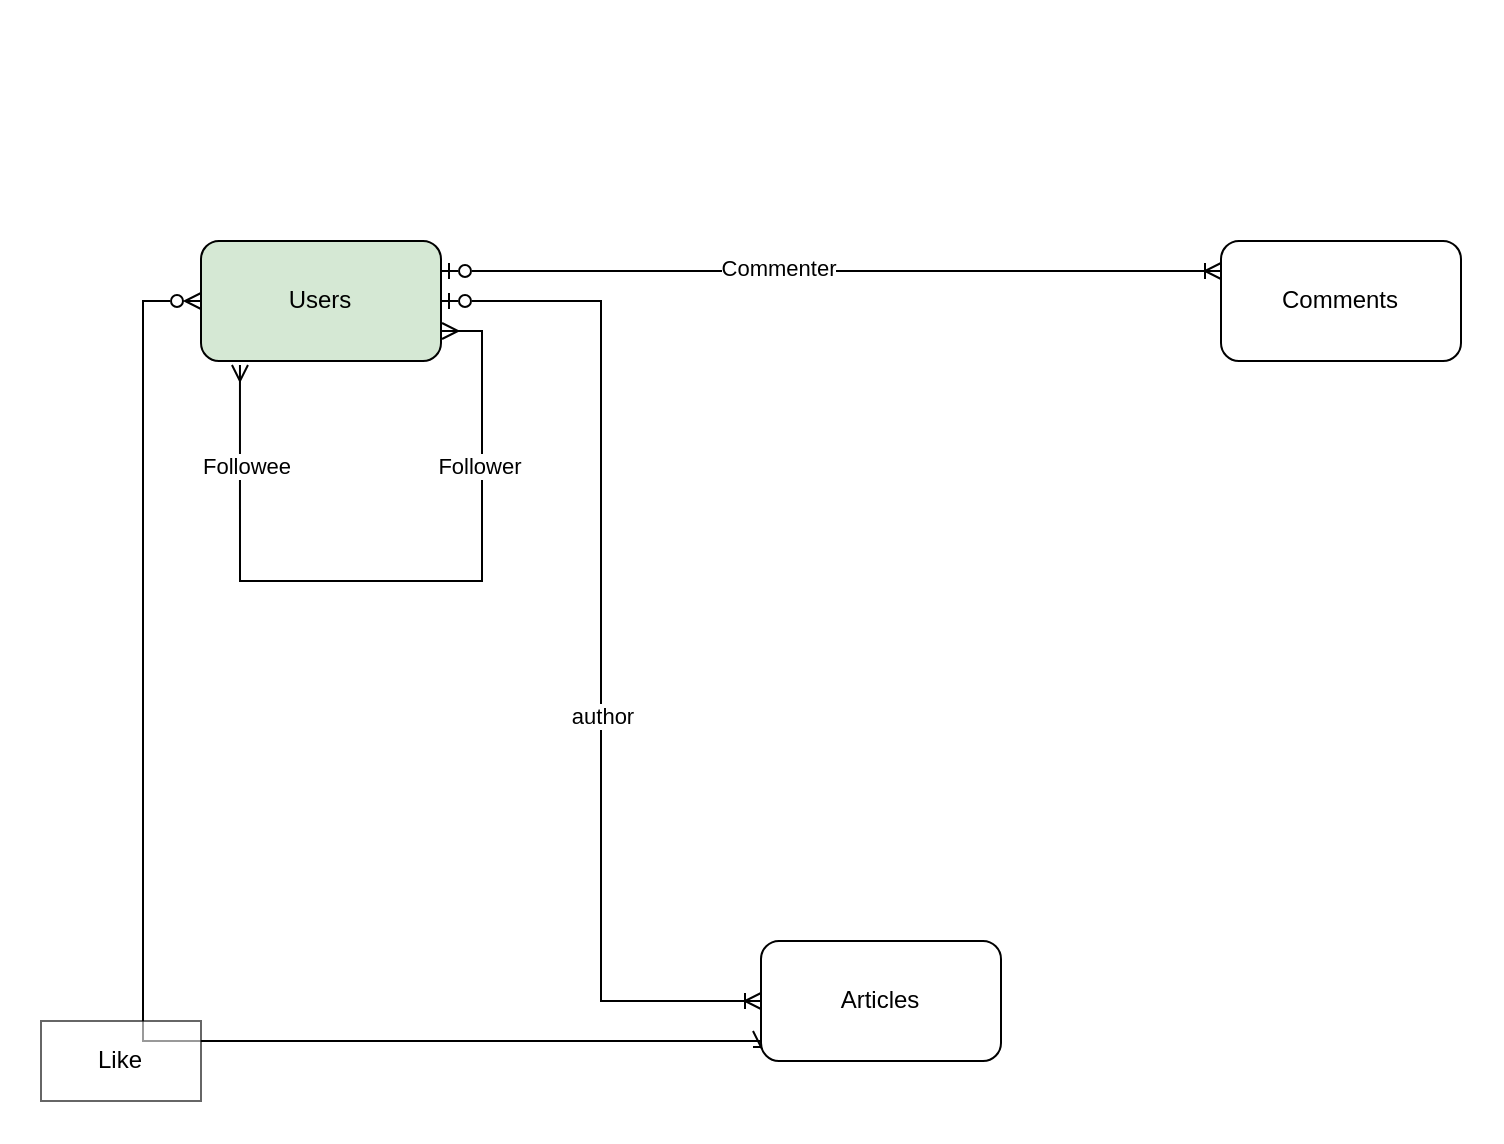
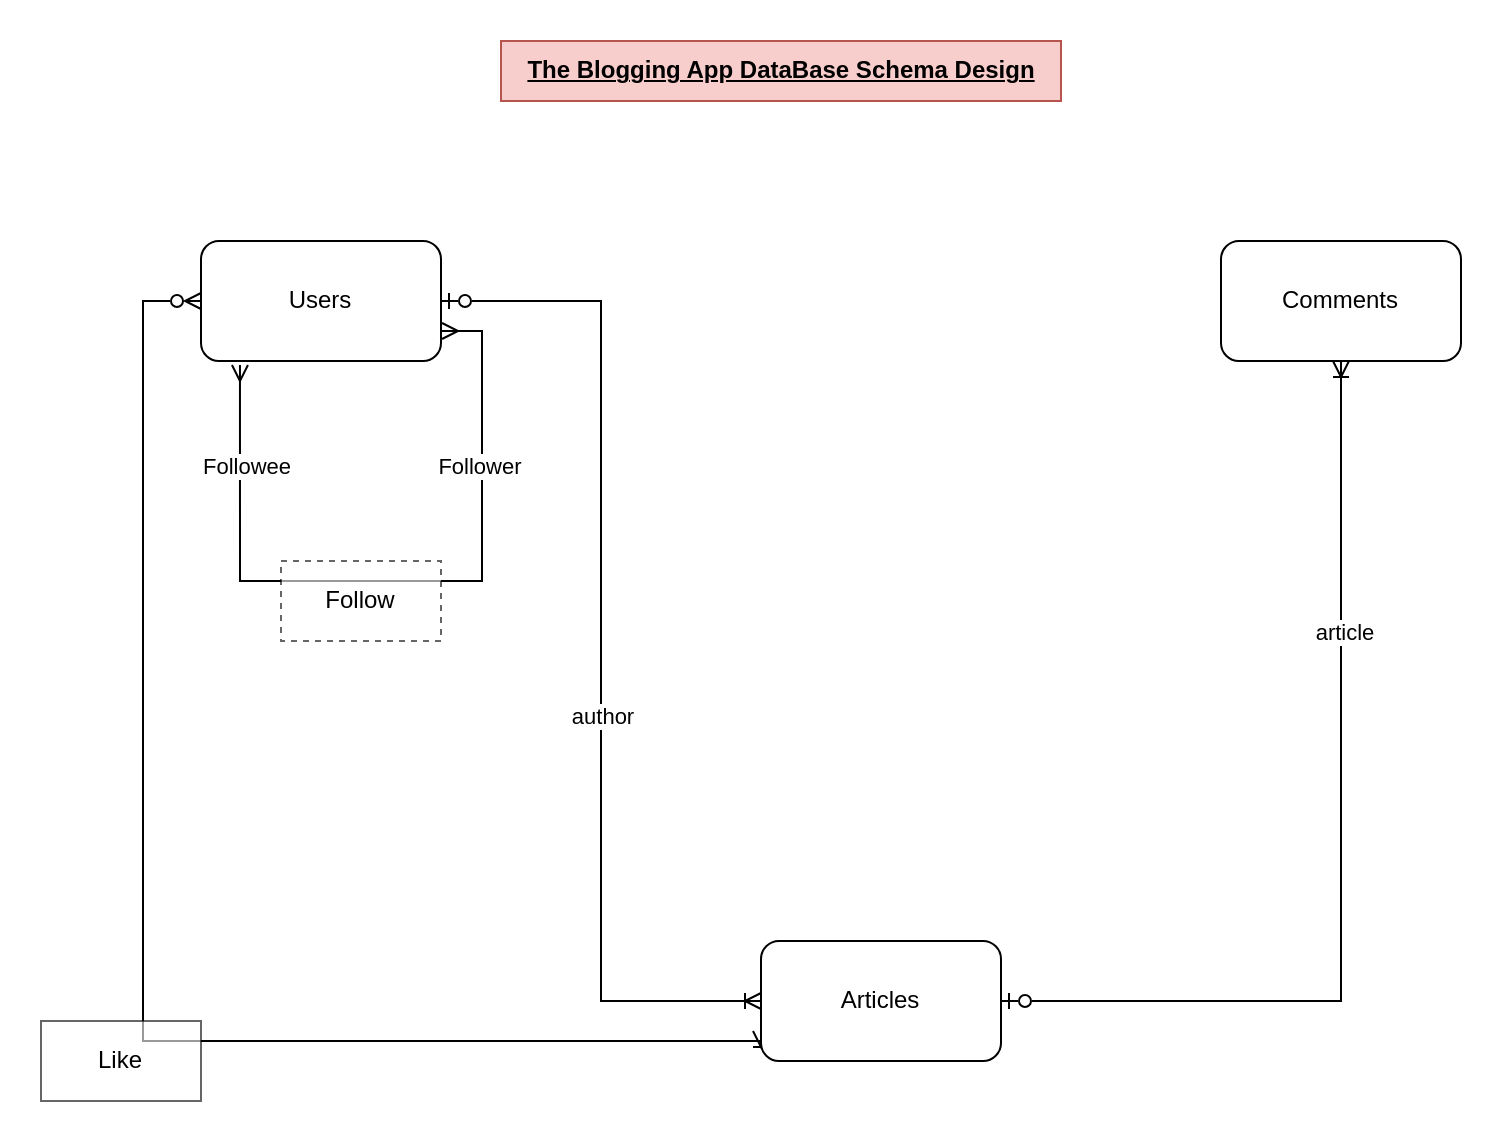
none -> (781, 71)
(846, 271) -> none
(321, 301) -> (321, 301)
none -> (361, 601)
none -> (1341, 836)
